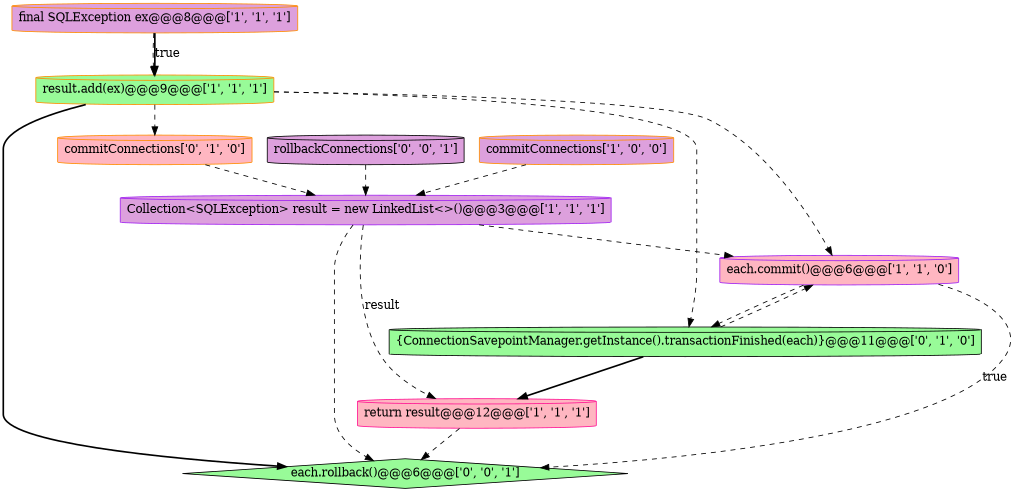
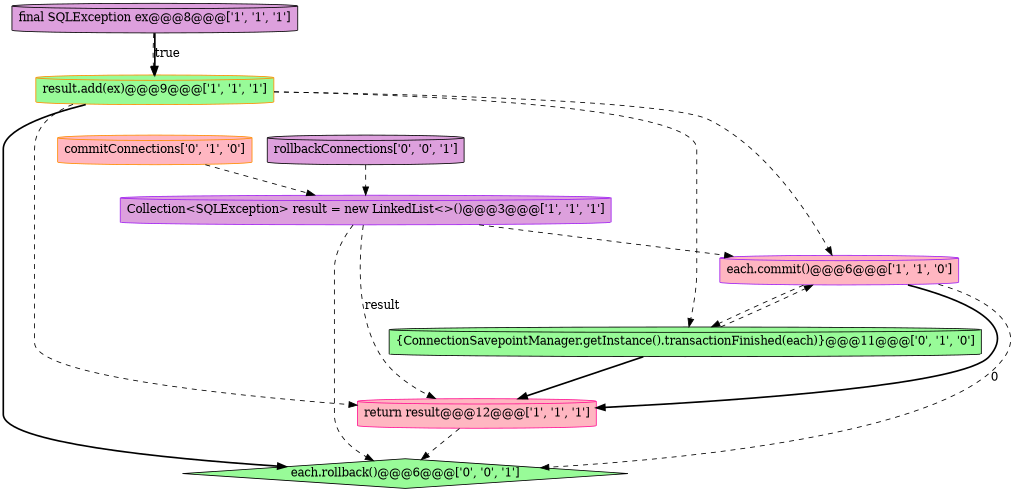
(155, 18) -> (155, 18)
(155, 116) -> (61, 363)
(577, 150) -> none
(995, 378) -> (995, 378)
none -> (864, 387)
